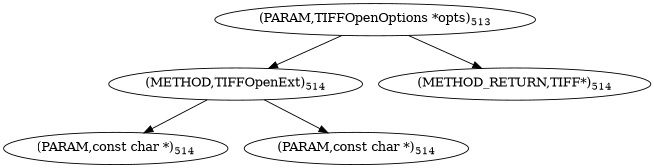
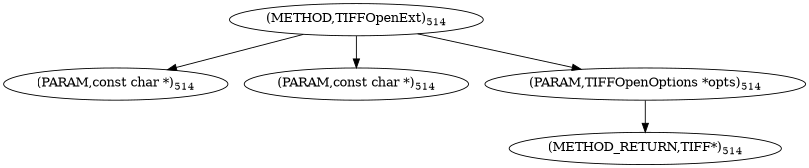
(481, 18) -> (751, 83)
(309, 50) -> (495, 51)
